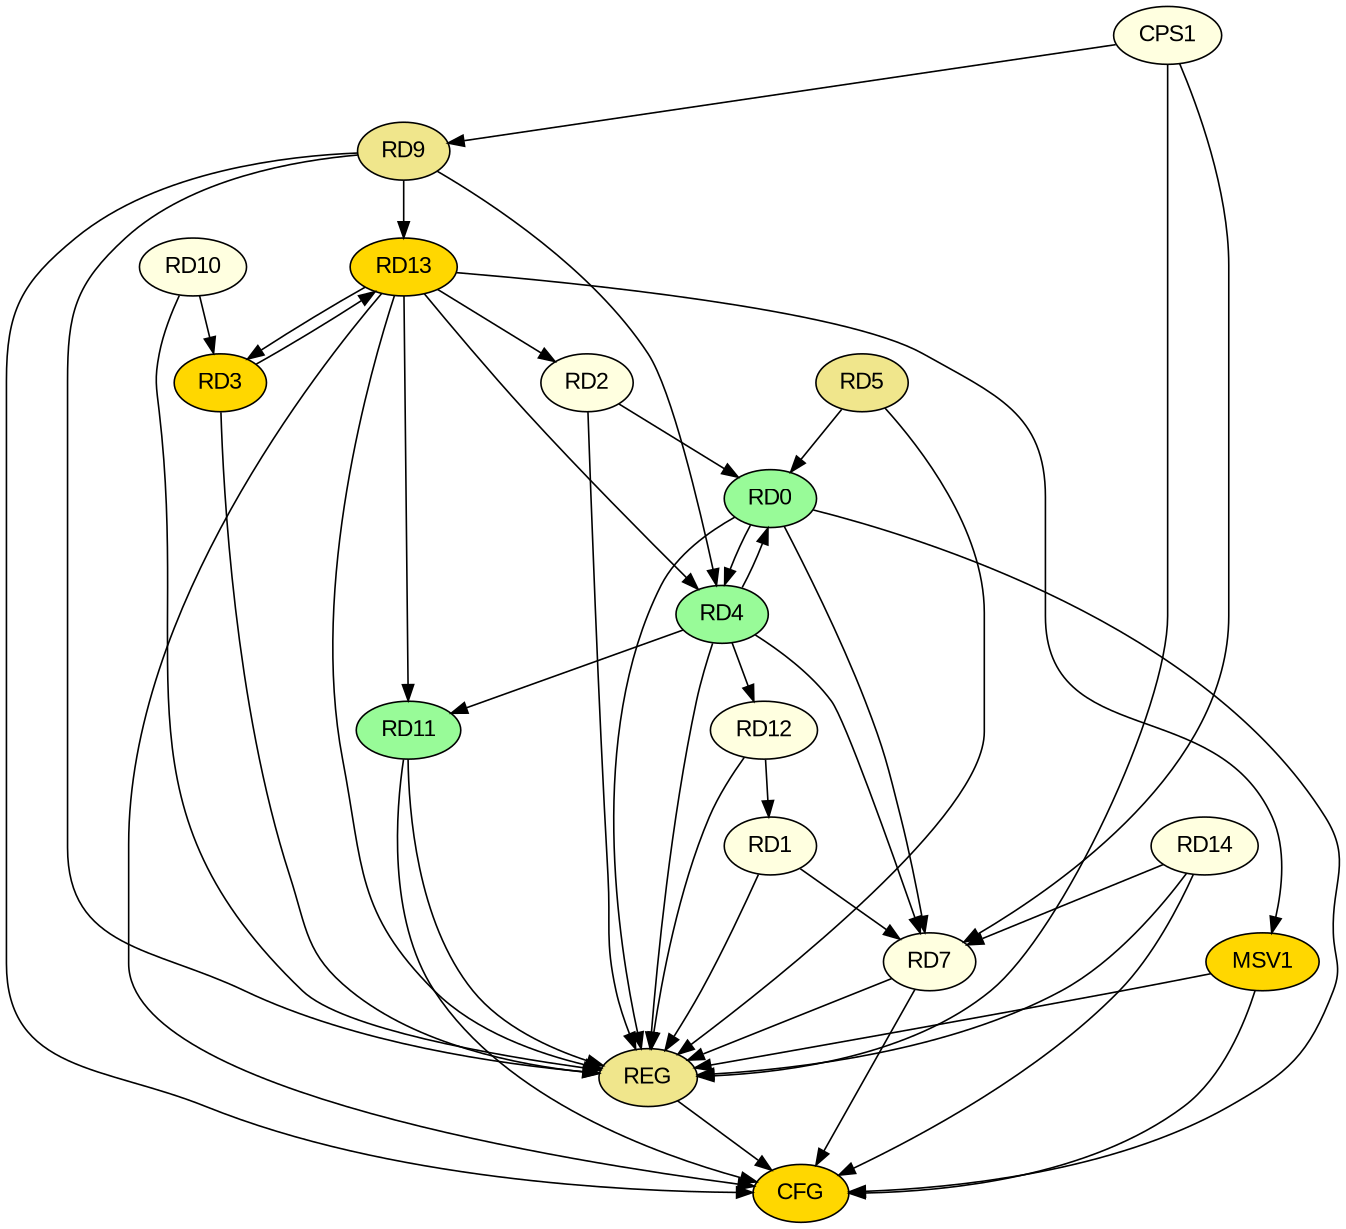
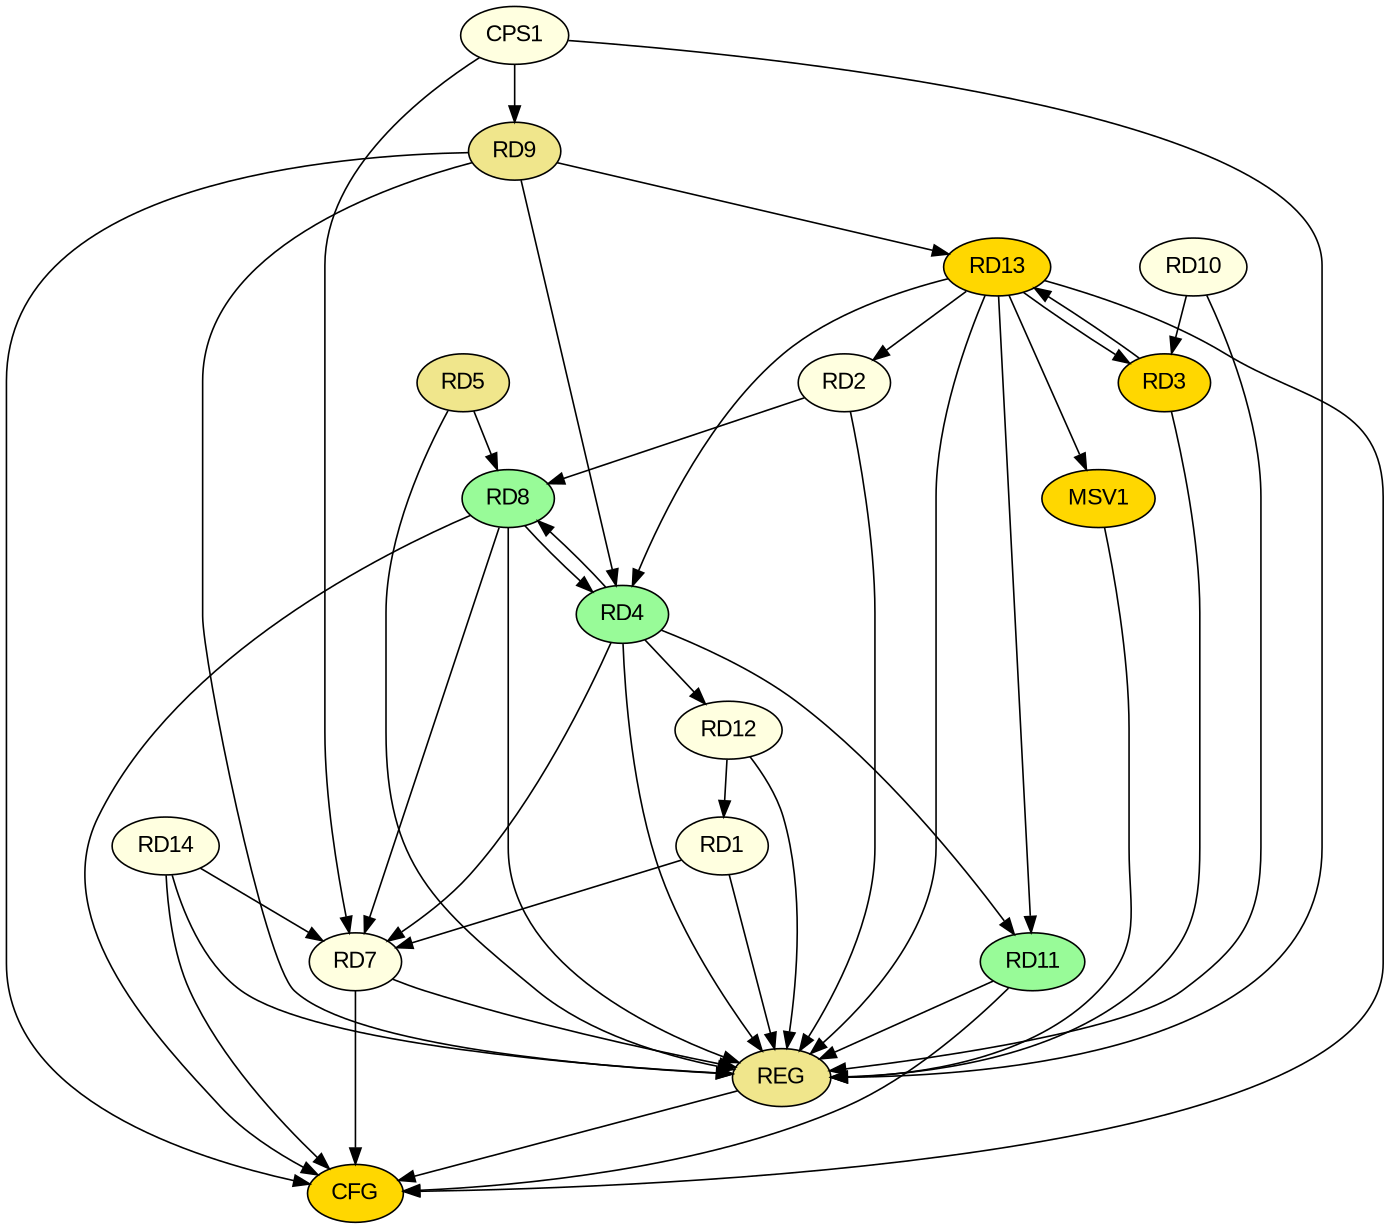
(770, 499) -> (508, 499)
(1130, 1138) -> none
